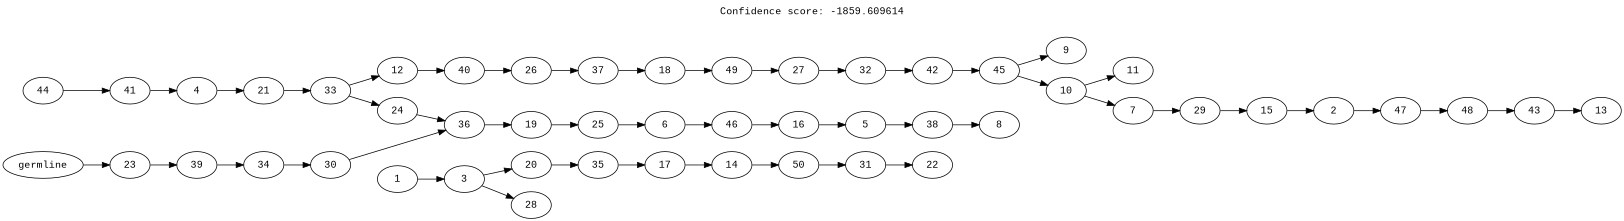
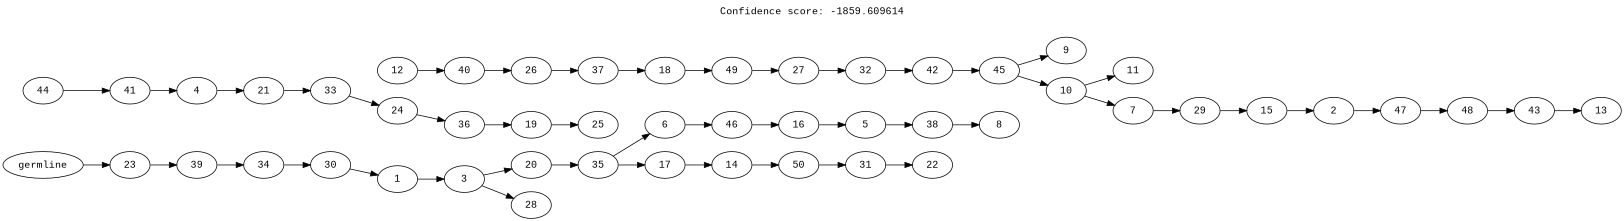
(361, 82) -> none
(628, 125) -> (628, 147)
(394, 146) -> (360, 171)
